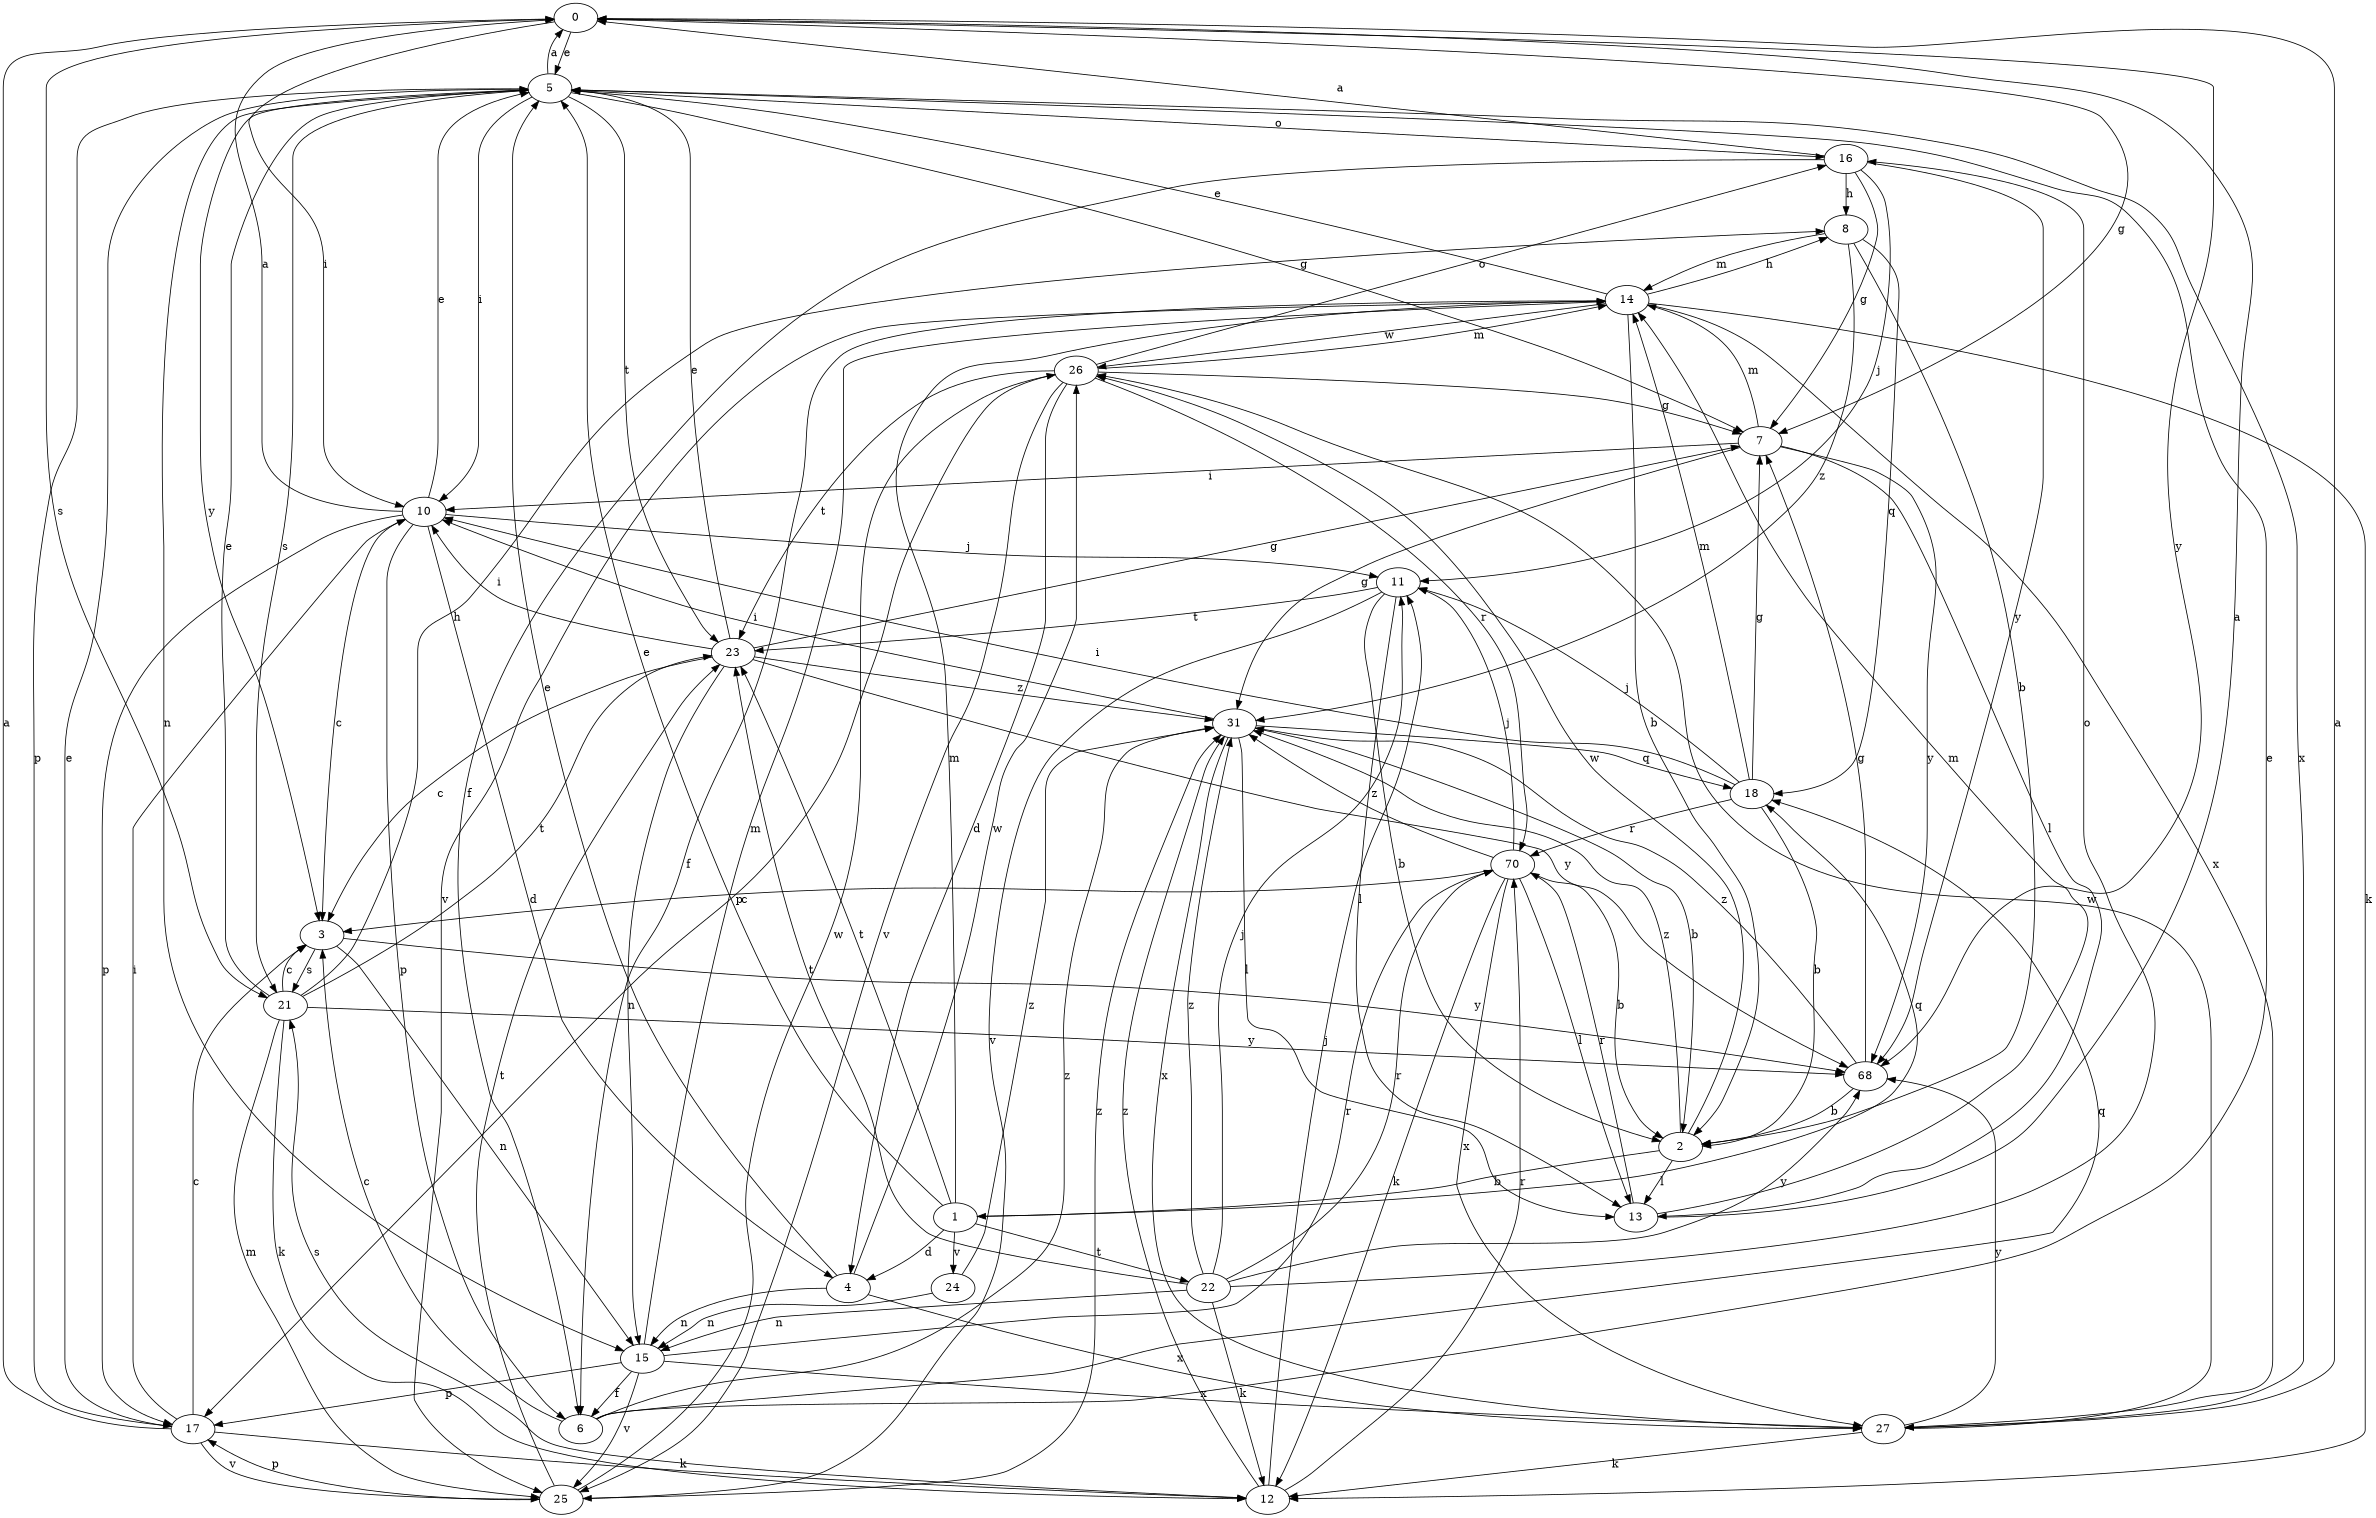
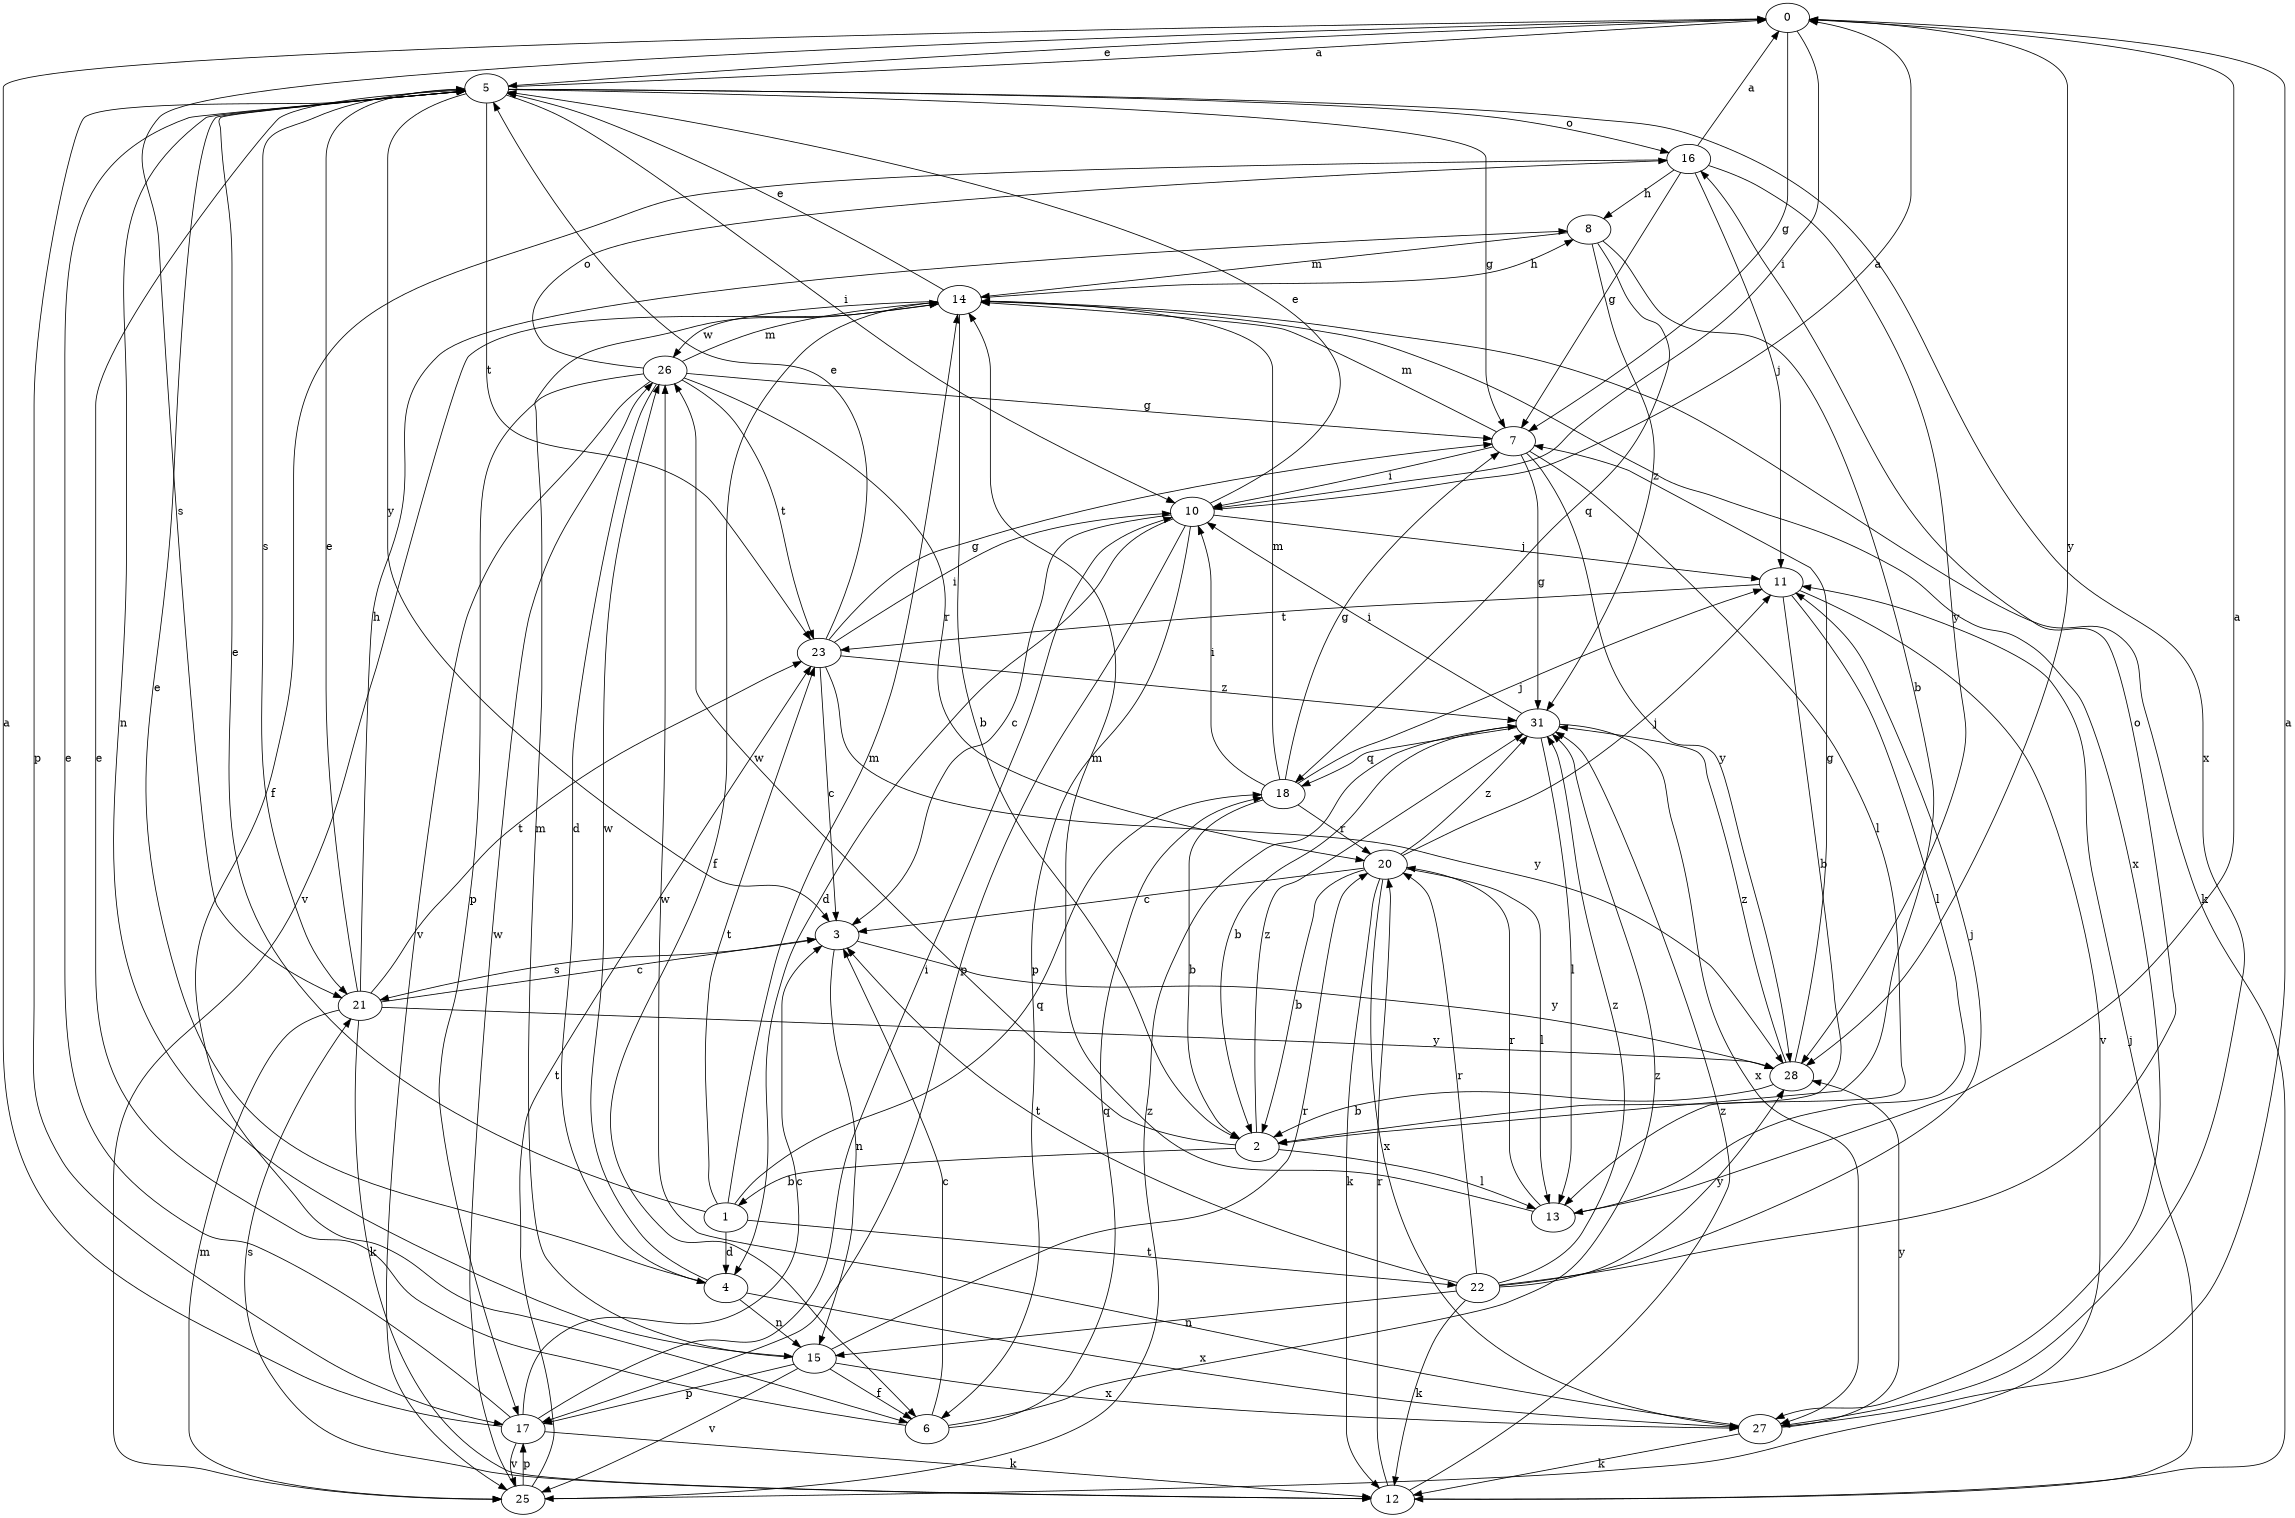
(1513, 865) -> (1385, 865)
(628, 1009) -> none
(1866, 1076) -> (1792, 1076)
(859, 1086) -> (1128, 1167)
(953, 1288) -> none
